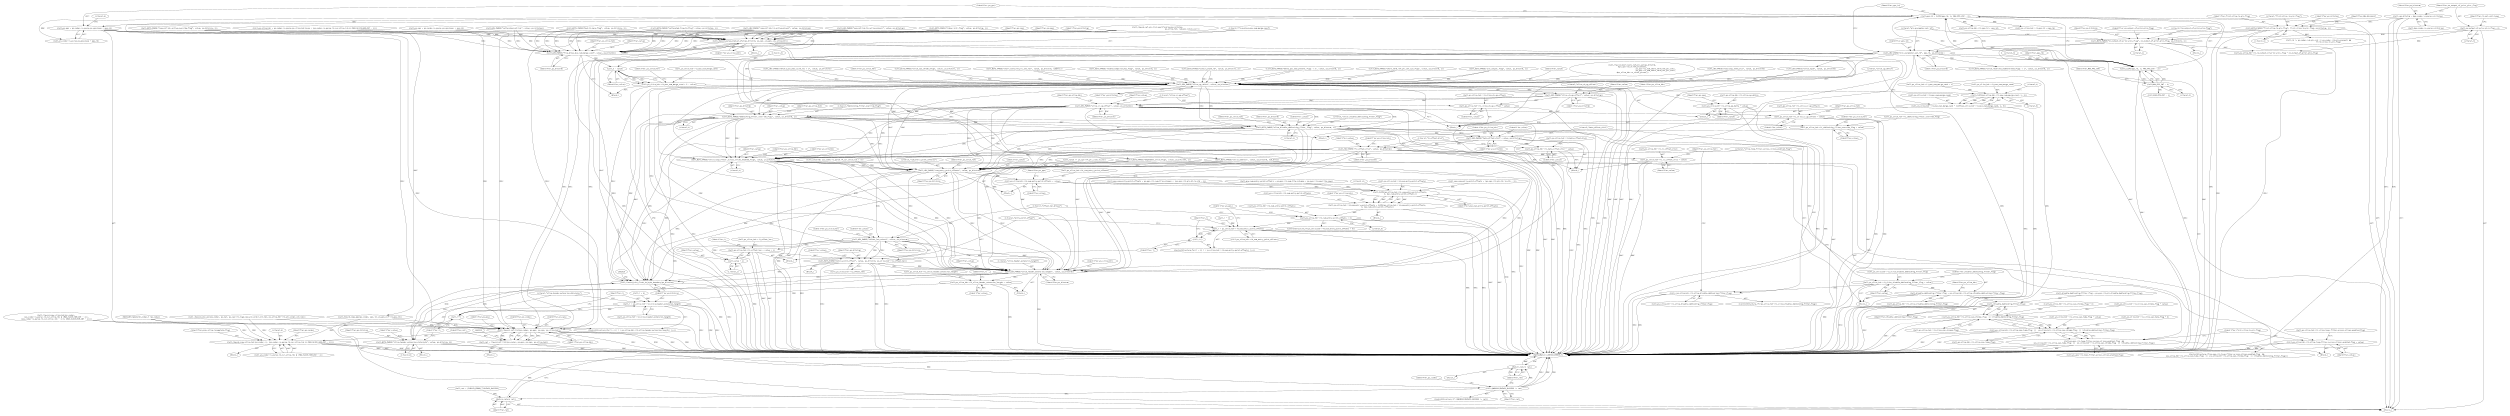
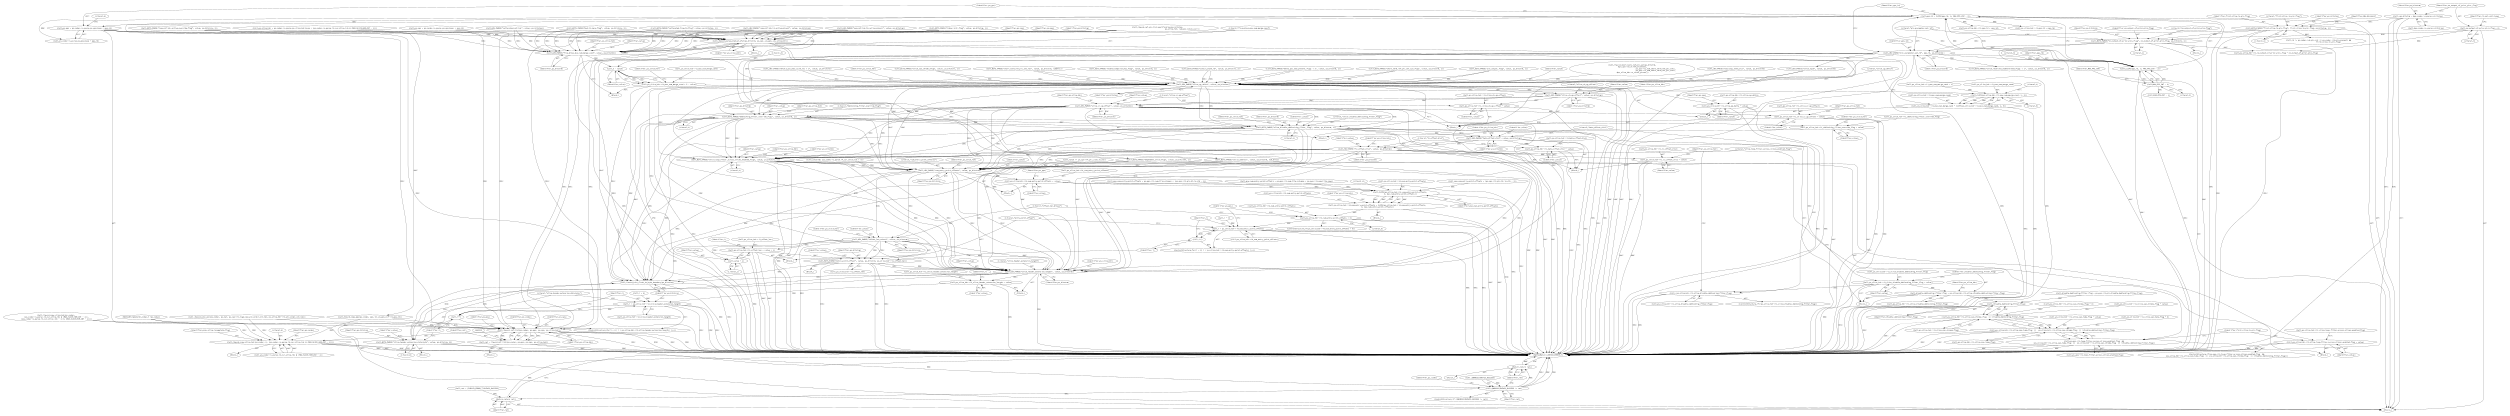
(621, 272) -> none
none -> (1480, 378)
